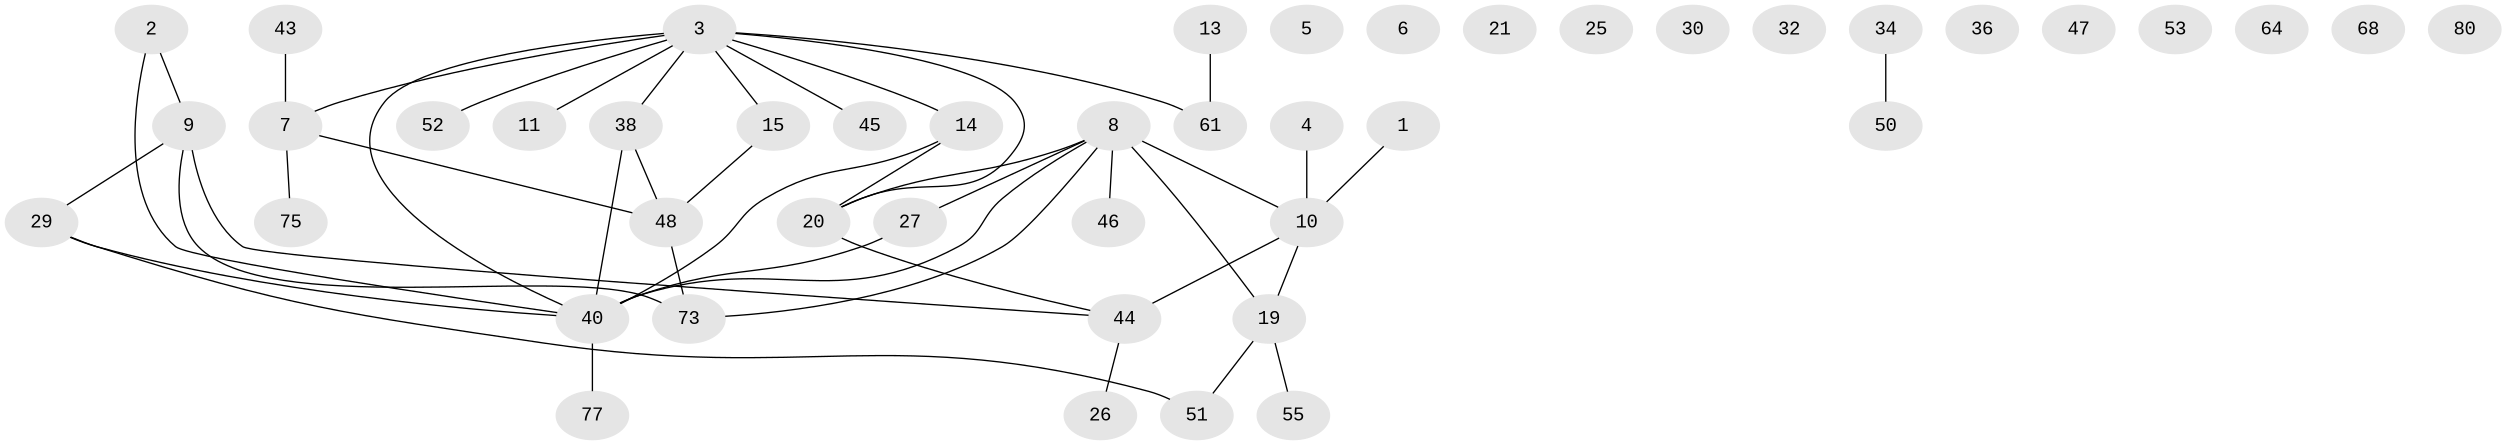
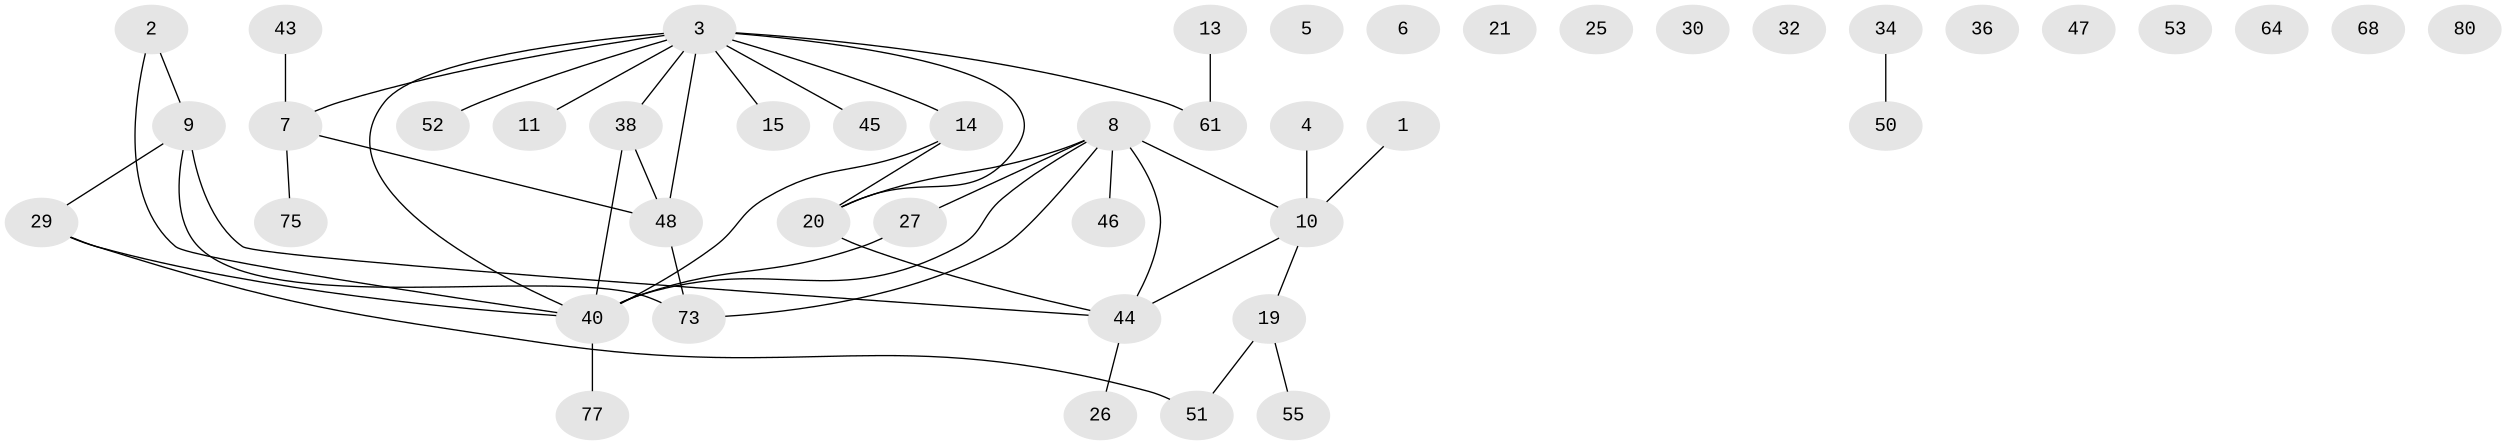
(720, 174) -> (683, 126)
(1195, 220) -> (1160, 220)
